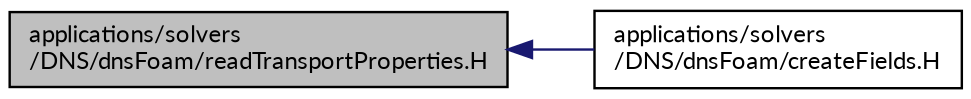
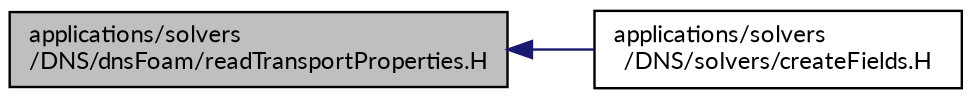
(778, 50) -> (778, 50)
